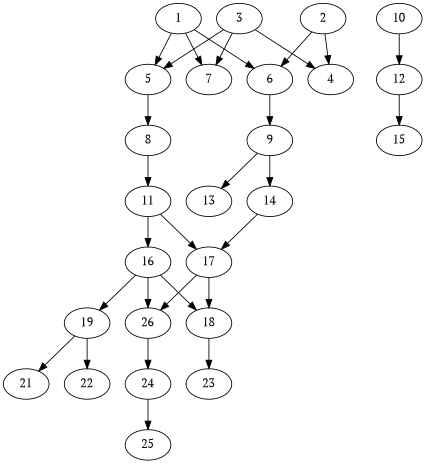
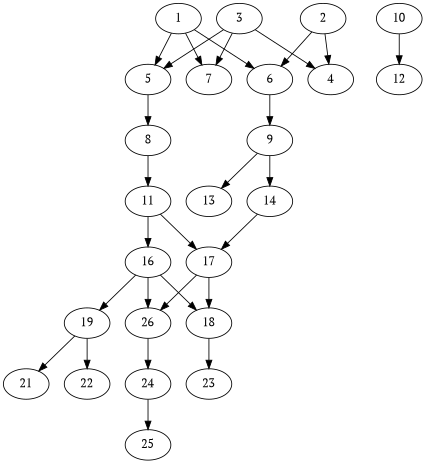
(399, 140) -> none
